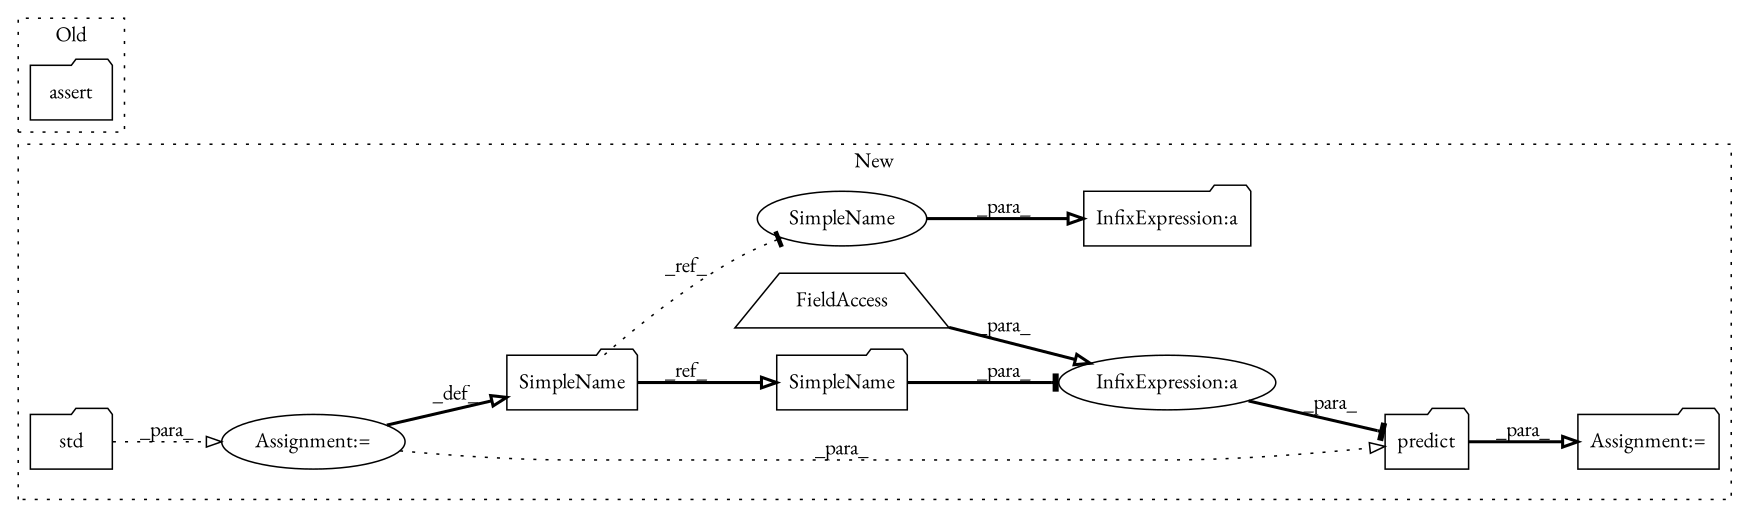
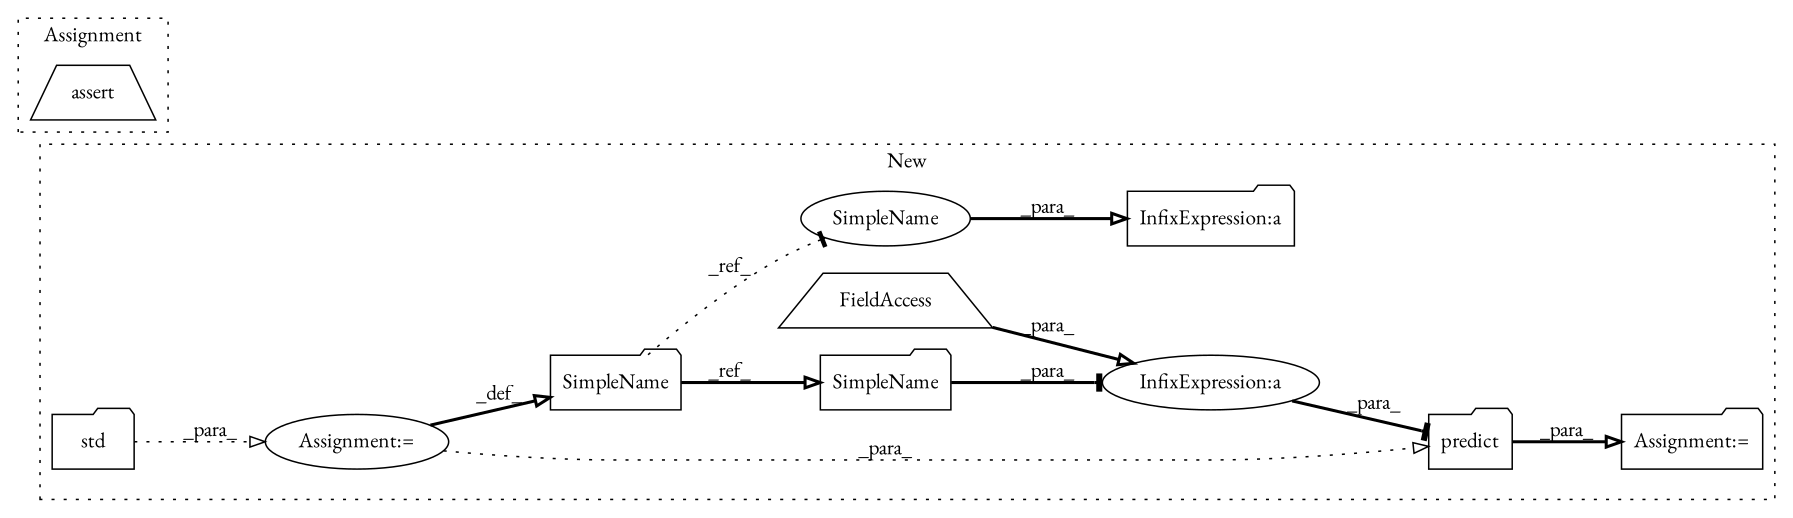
(71, 36) -> (93, 36)
(71, 93) -> (93, 93)
